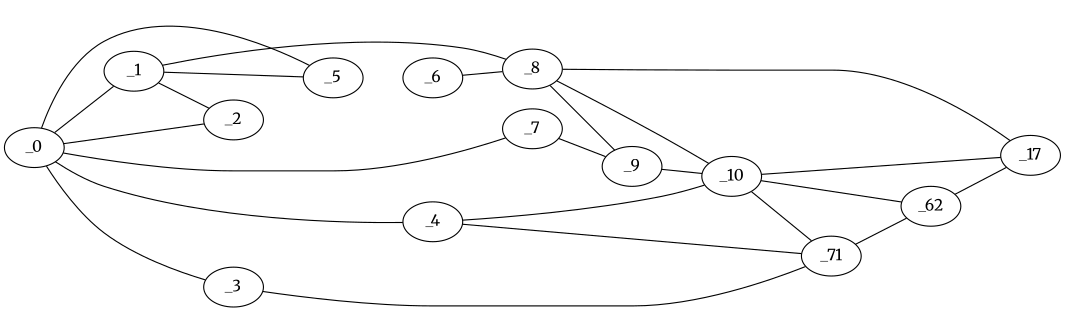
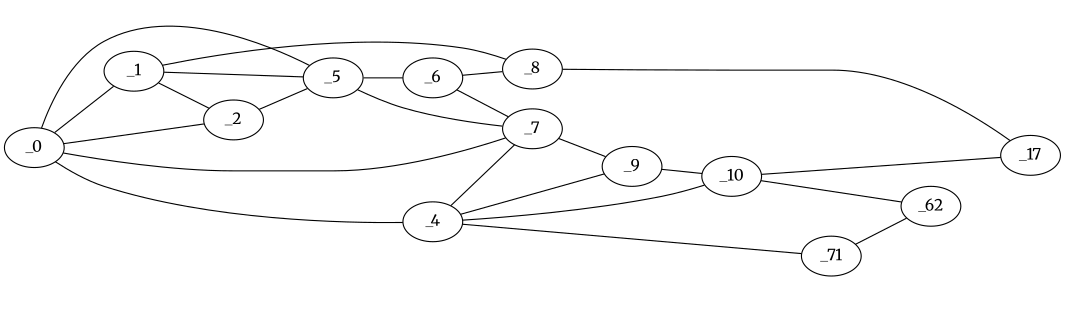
none -> (383, 78)
none -> (283, 99)
none -> (483, 103)
none -> (428, 114)
(582, 118) -> (533, 194)
(633, 121) -> none
none -> (483, 175)
(981, 181) -> none
(782, 216) -> none
(234, 287) -> none
